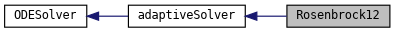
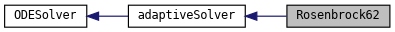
(338, 16) -> (338, 16)
